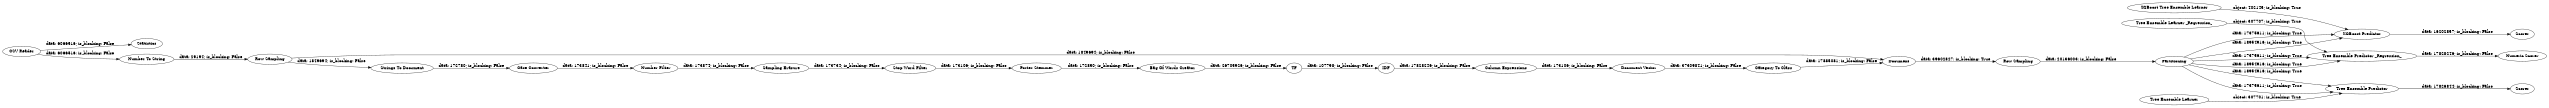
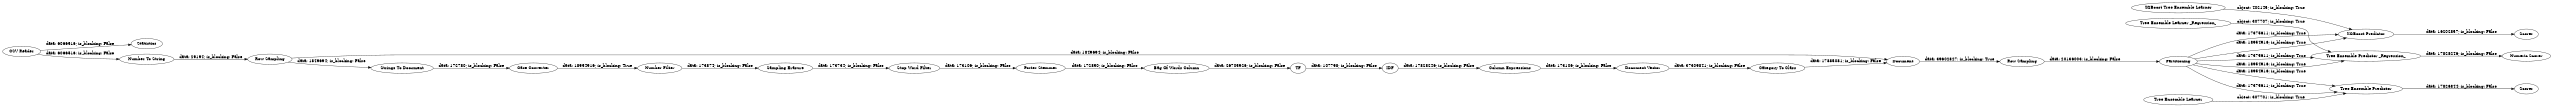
(595, 66) -> (597, 66)
(1173, 68) -> (1177, 68)
